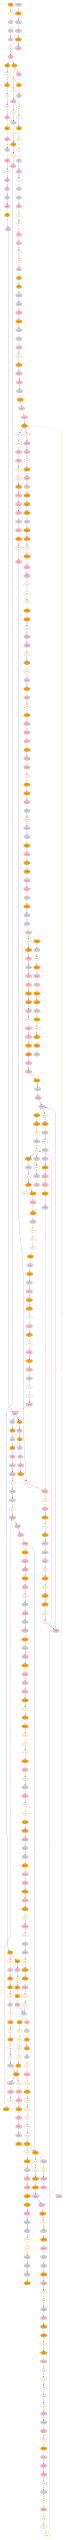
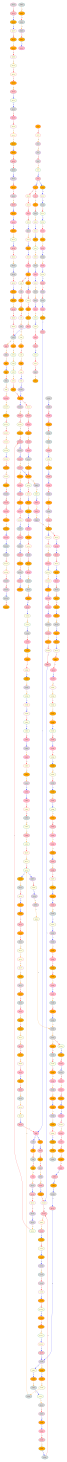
(7, 85) -> (43, 205)
(19, 287) -> none
(25, 1674) -> none
